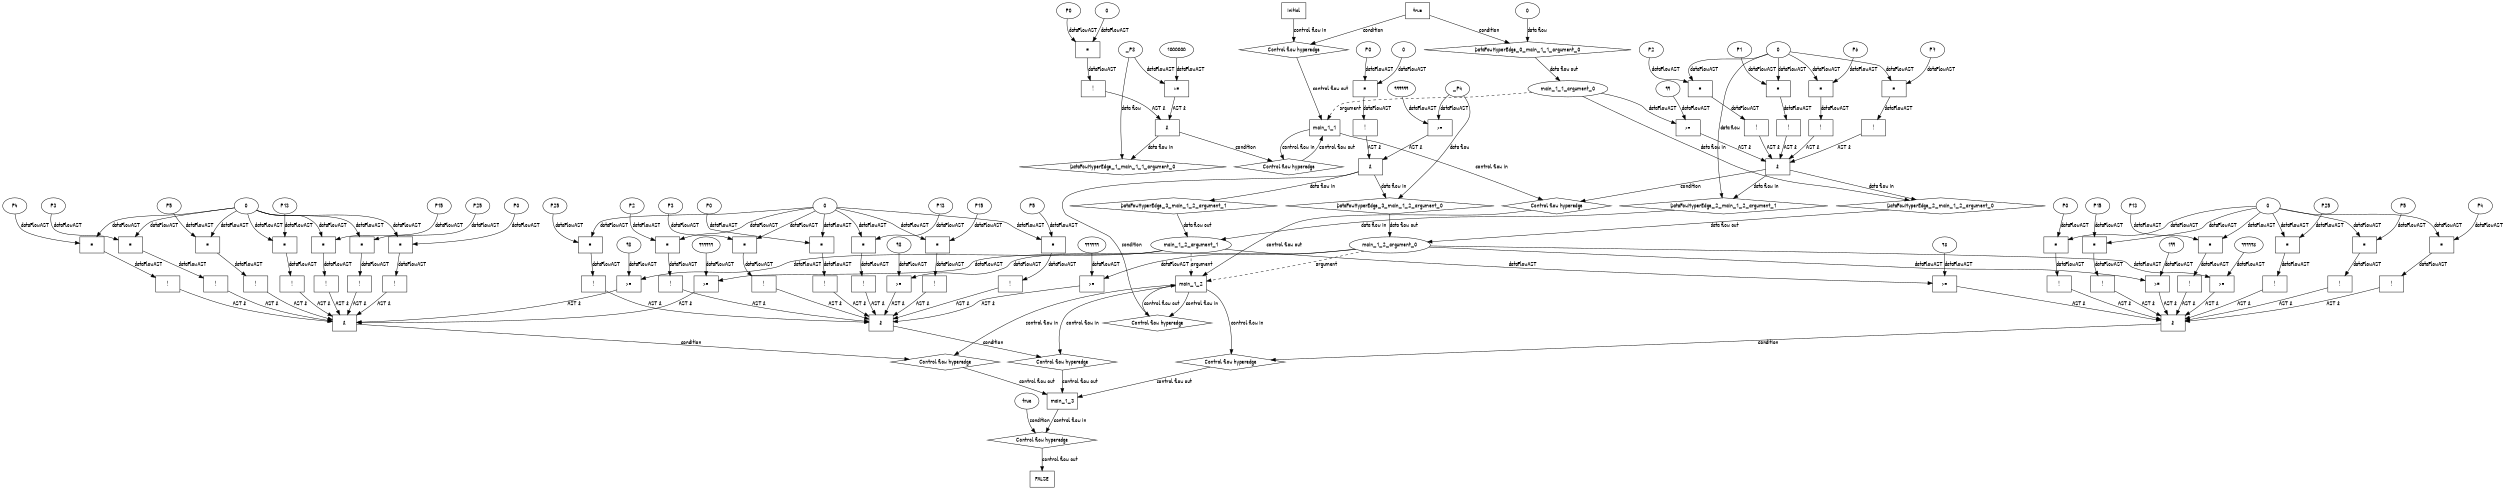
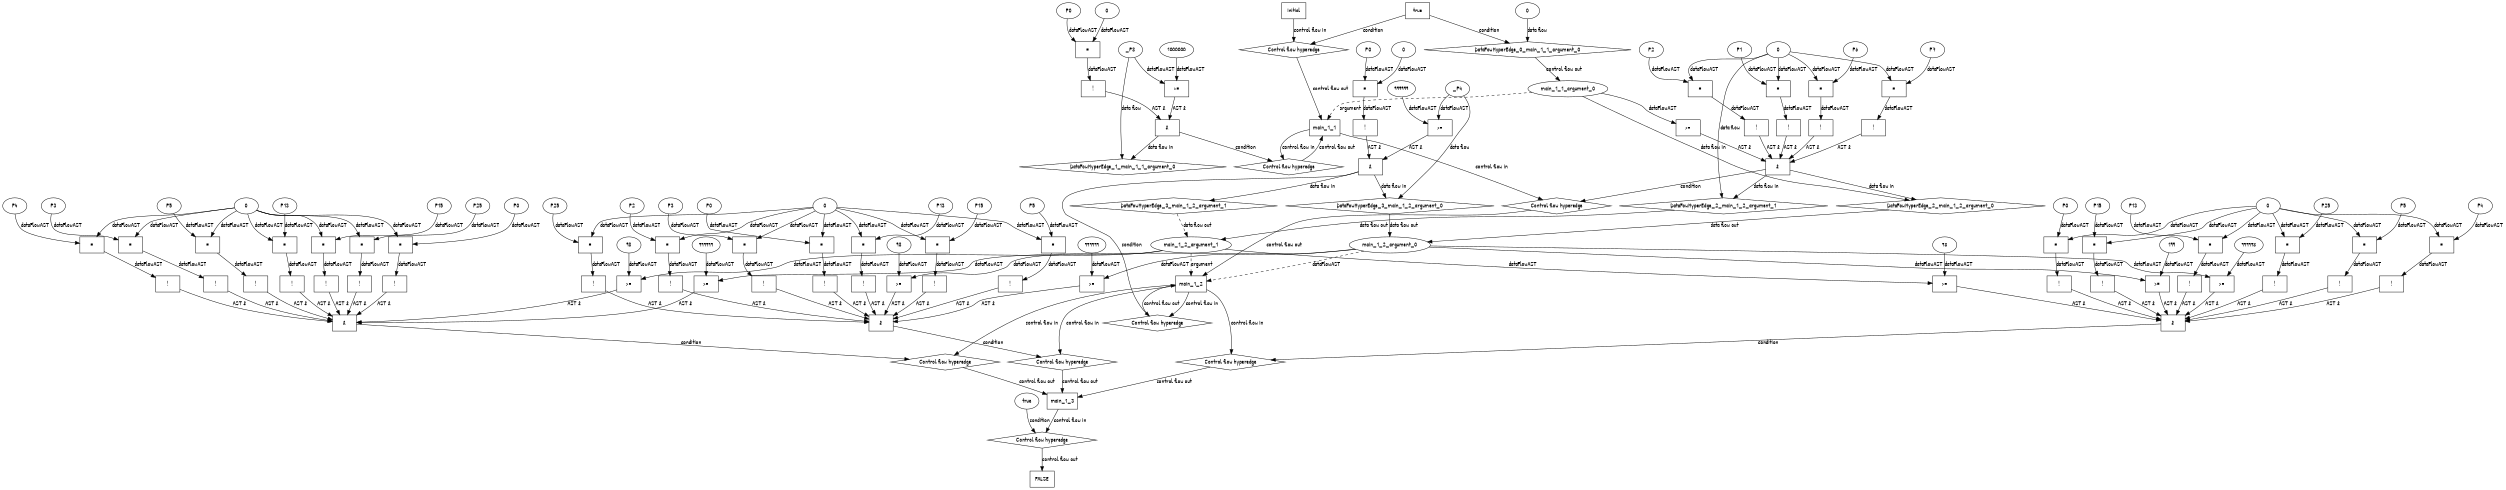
(1564, 69) -> (1564, 69)
(1668, 89) -> none
(1181, 223) -> (1181, 223)
(1374, 225) -> (1374, 225)
(1327, 264) -> (1327, 264)
